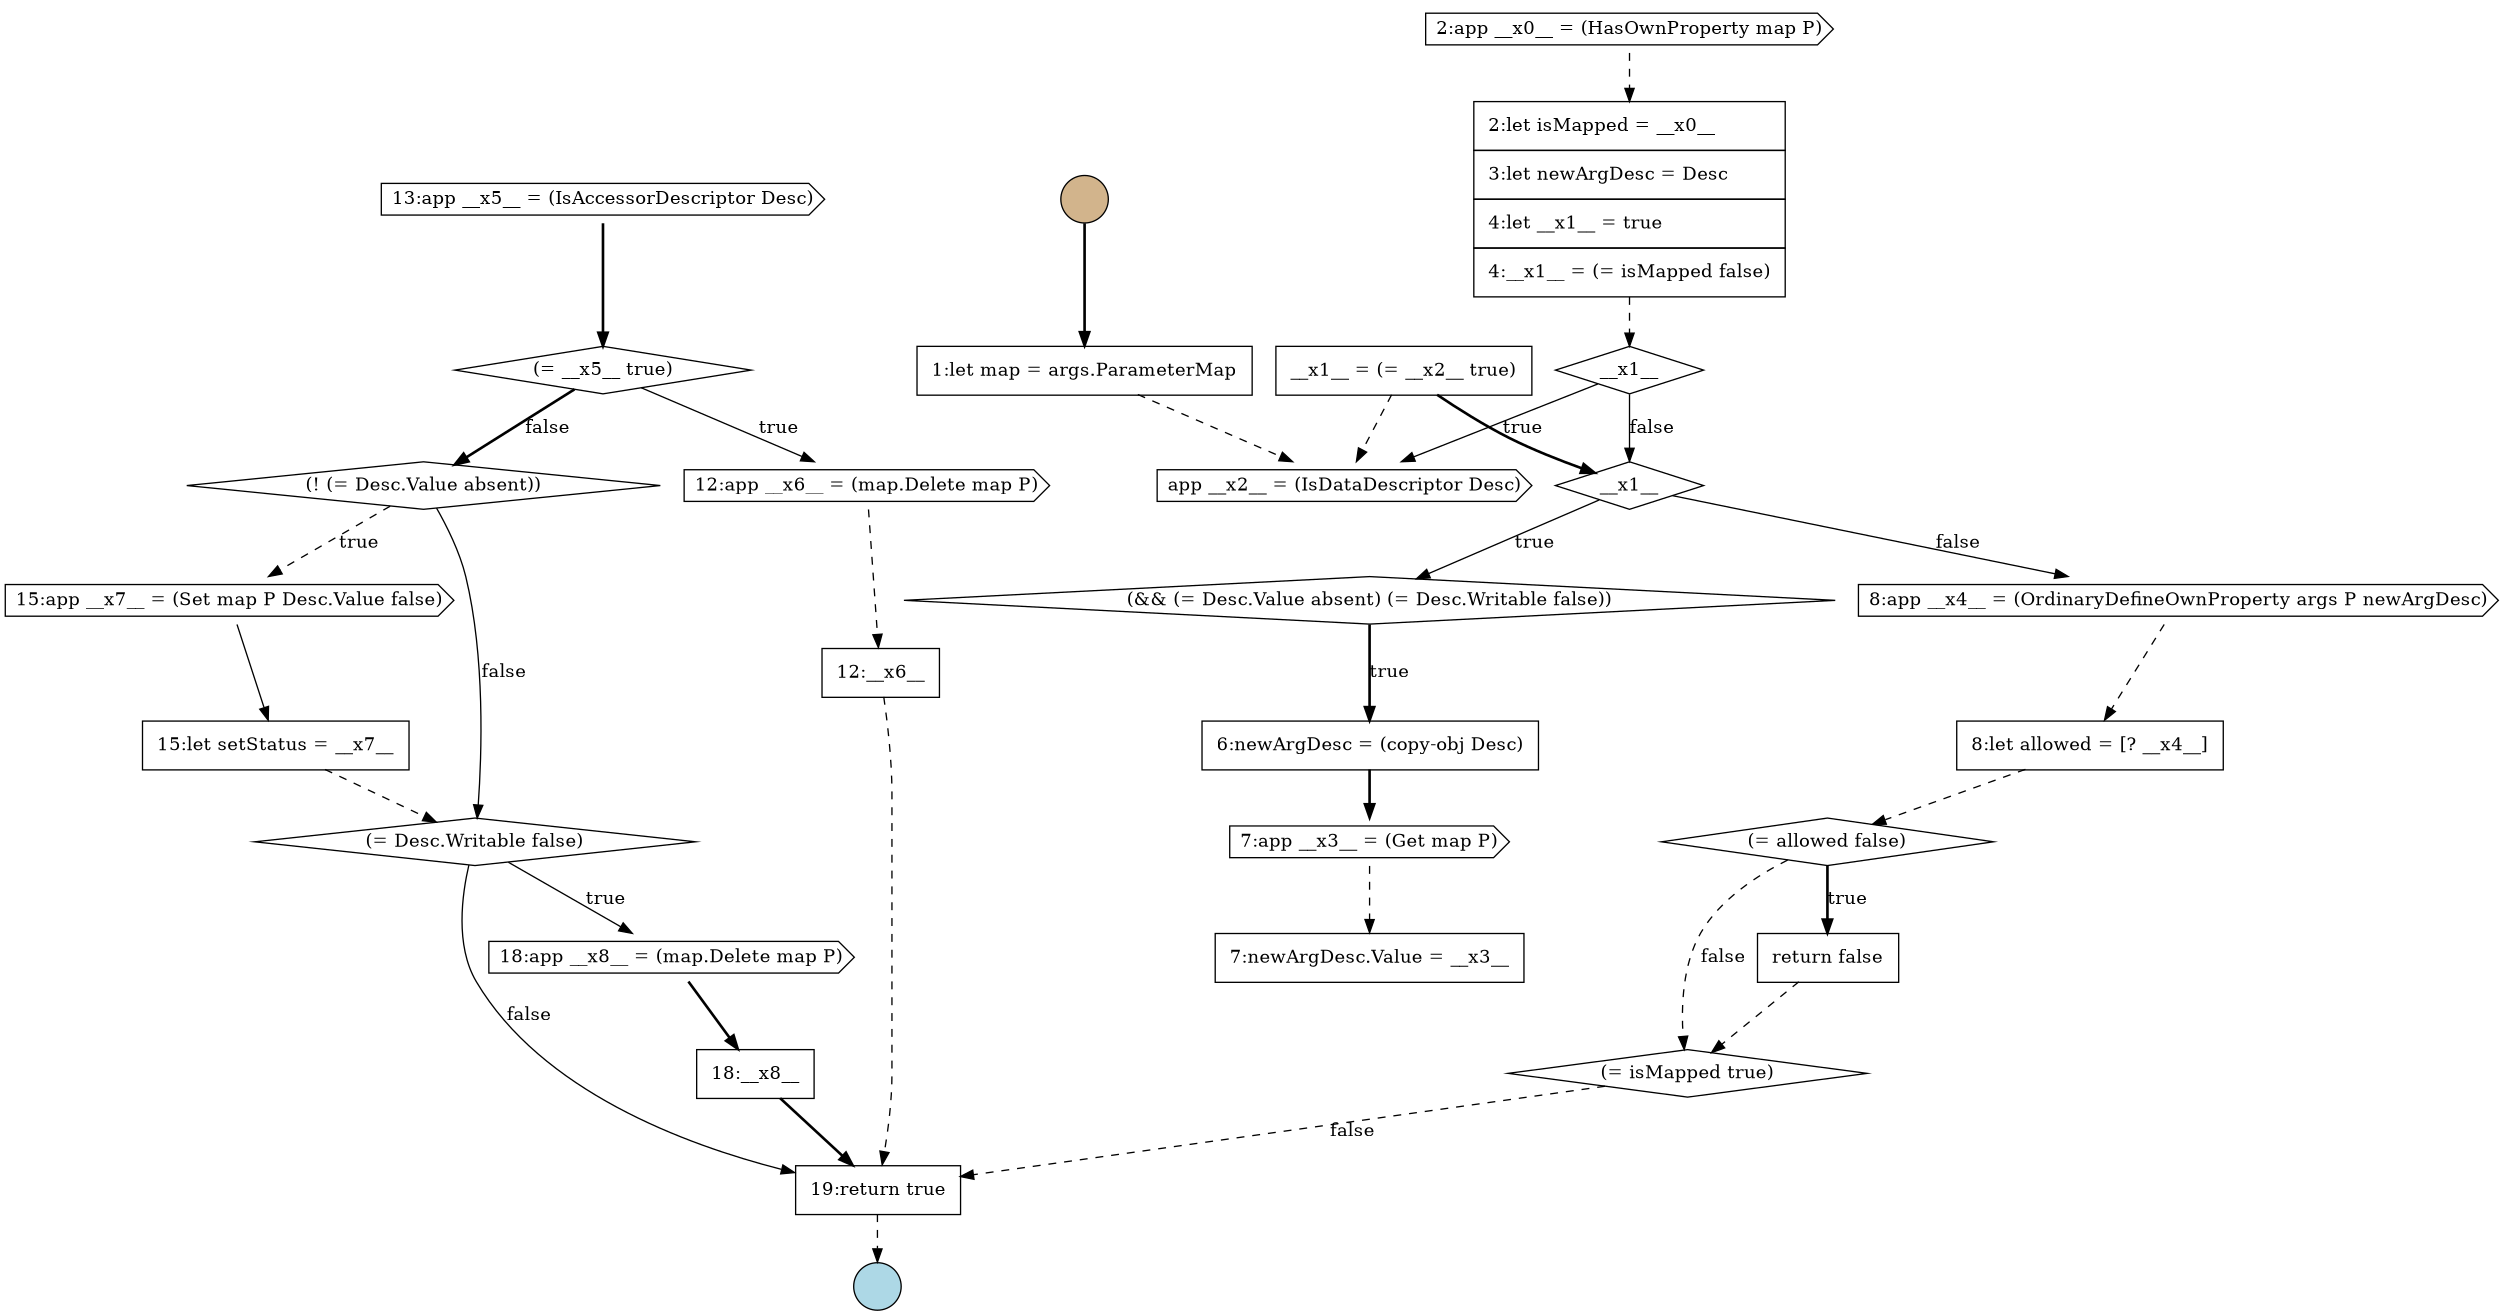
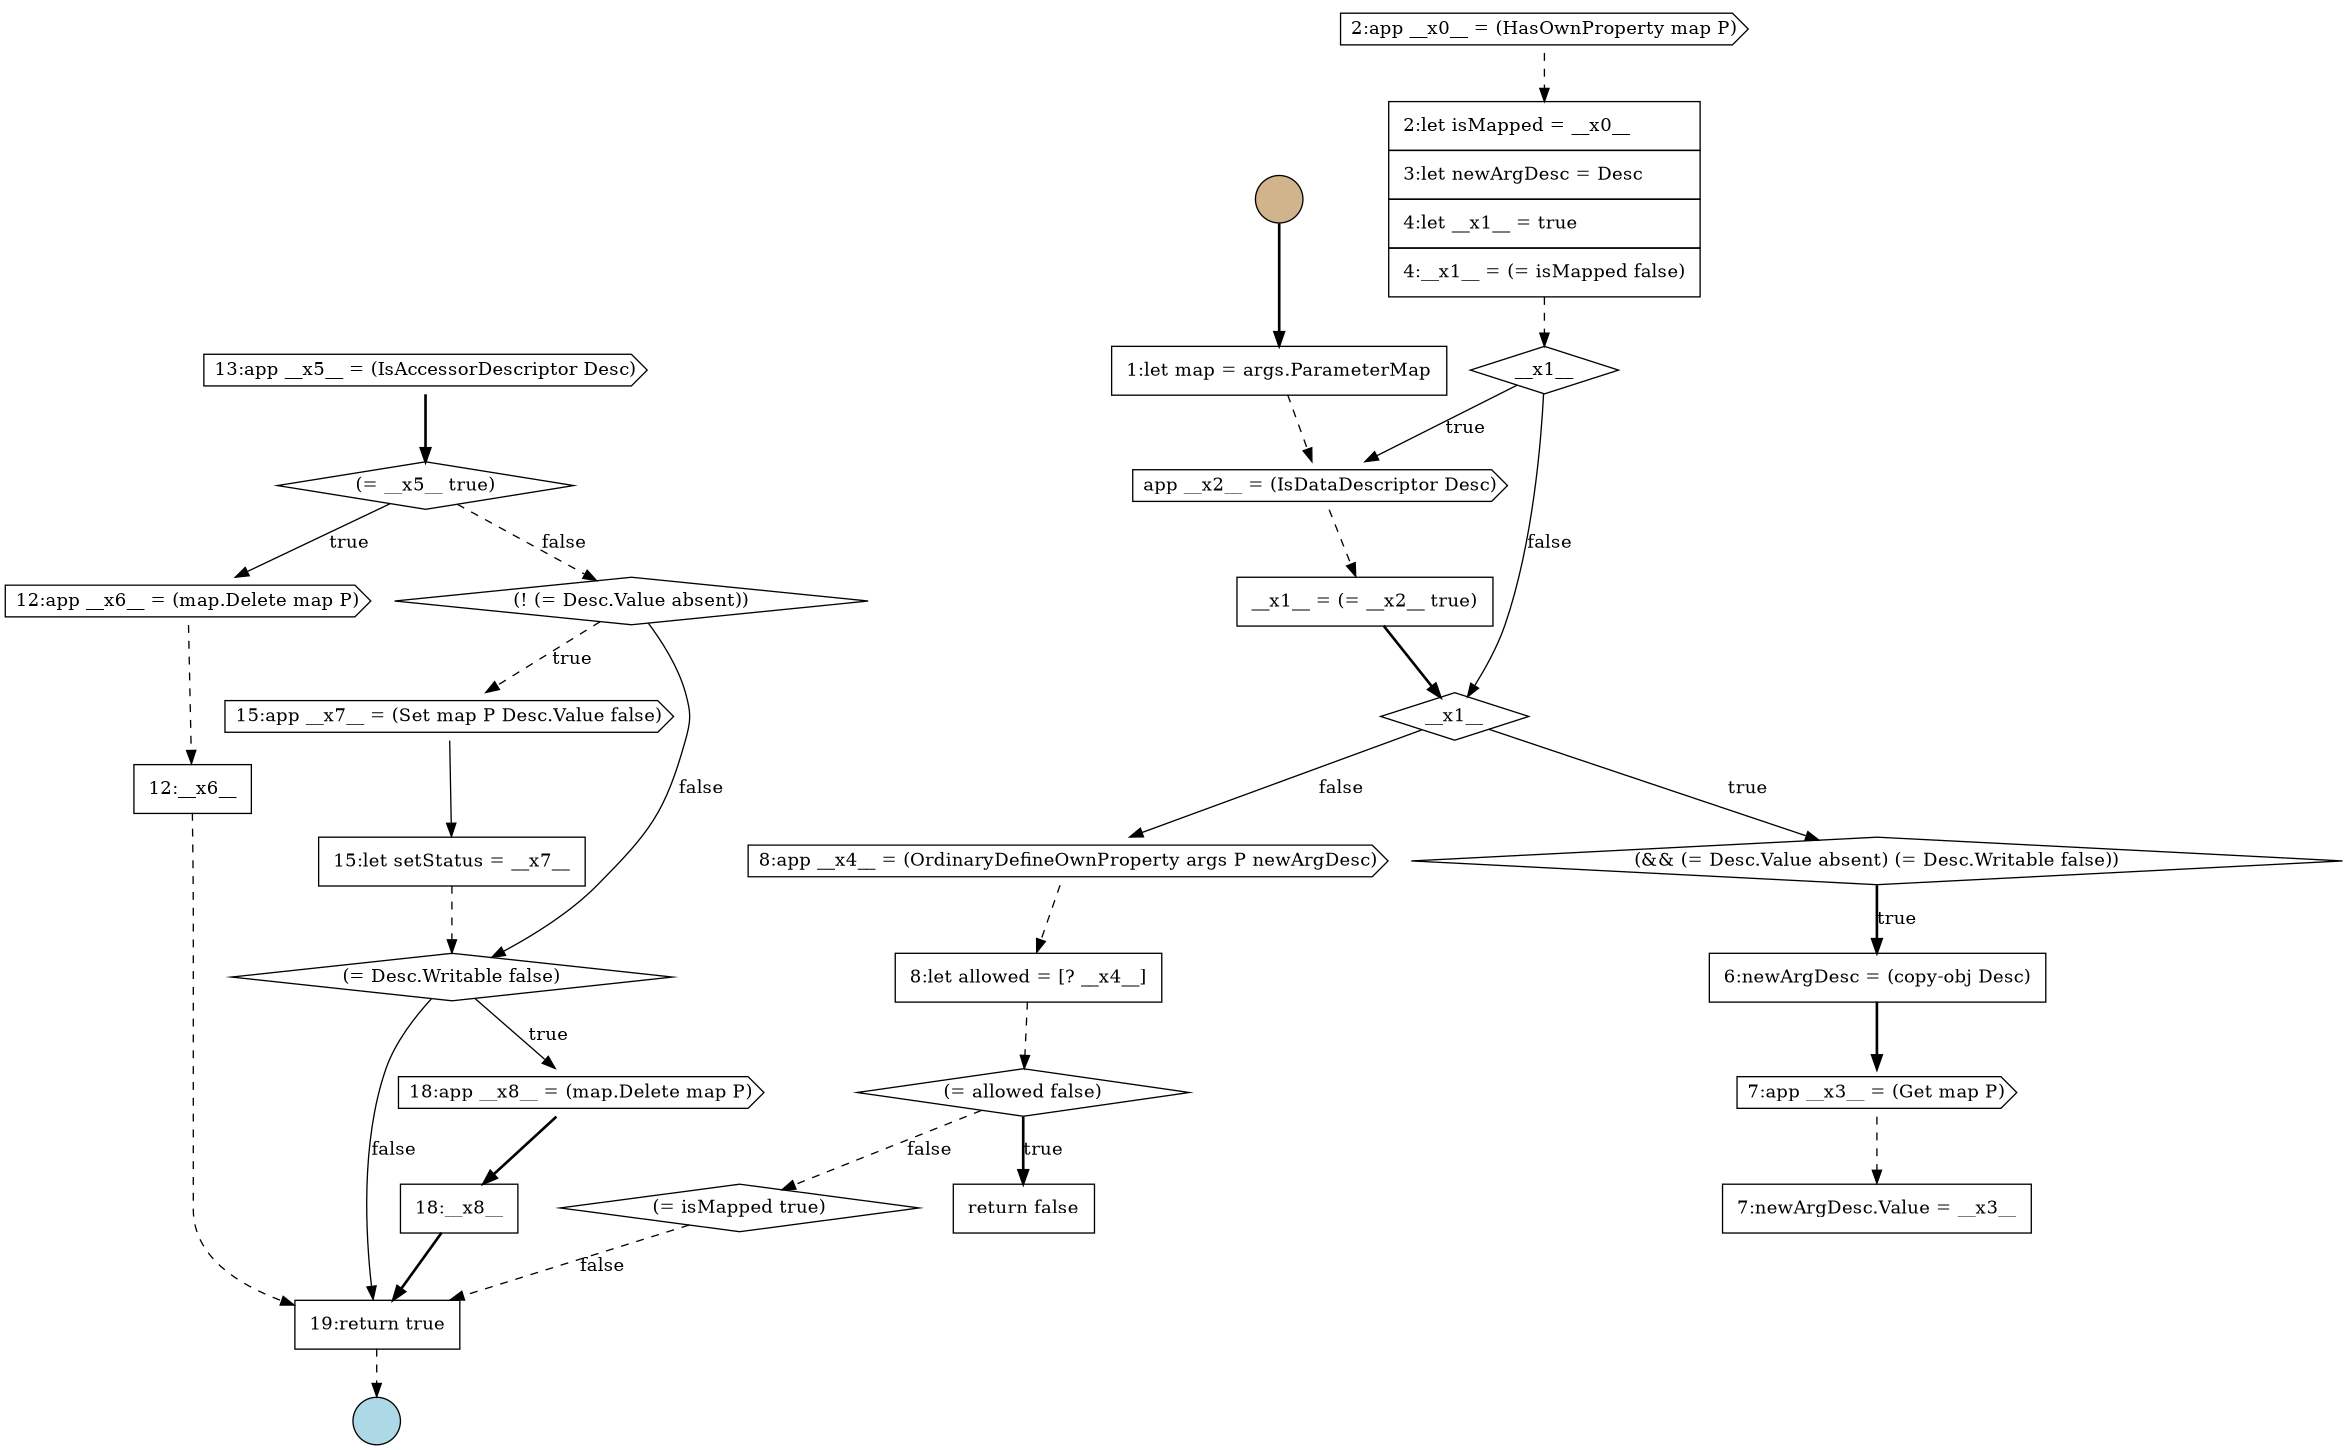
(1377, 422) -> (1340, 537)
(520, 423) -> (521, 539)
(1760, 1013) -> none
